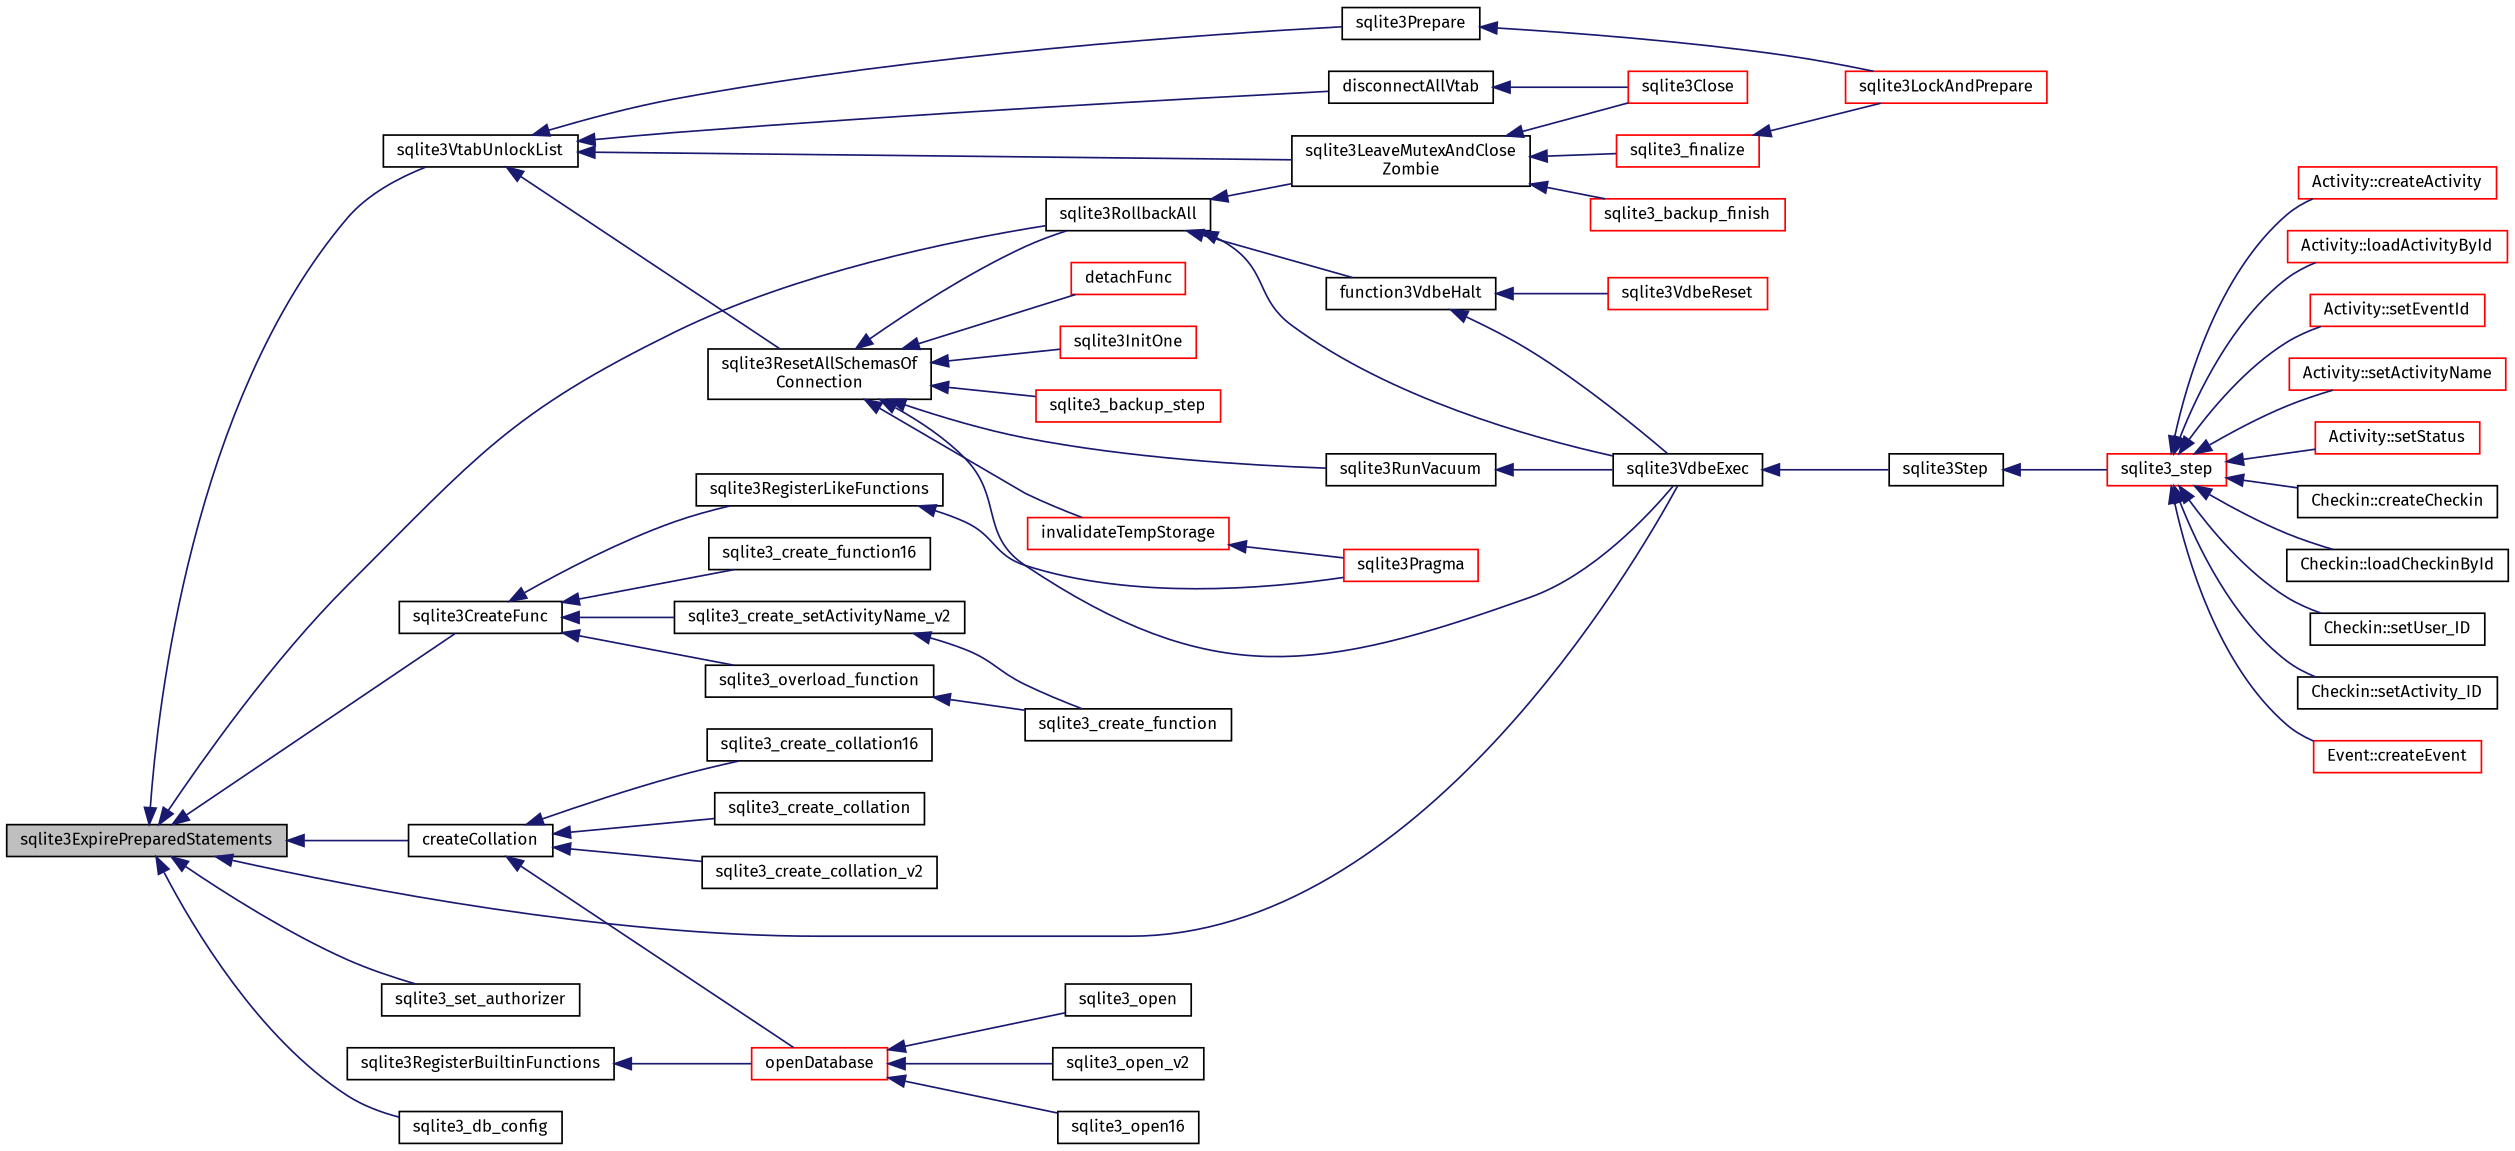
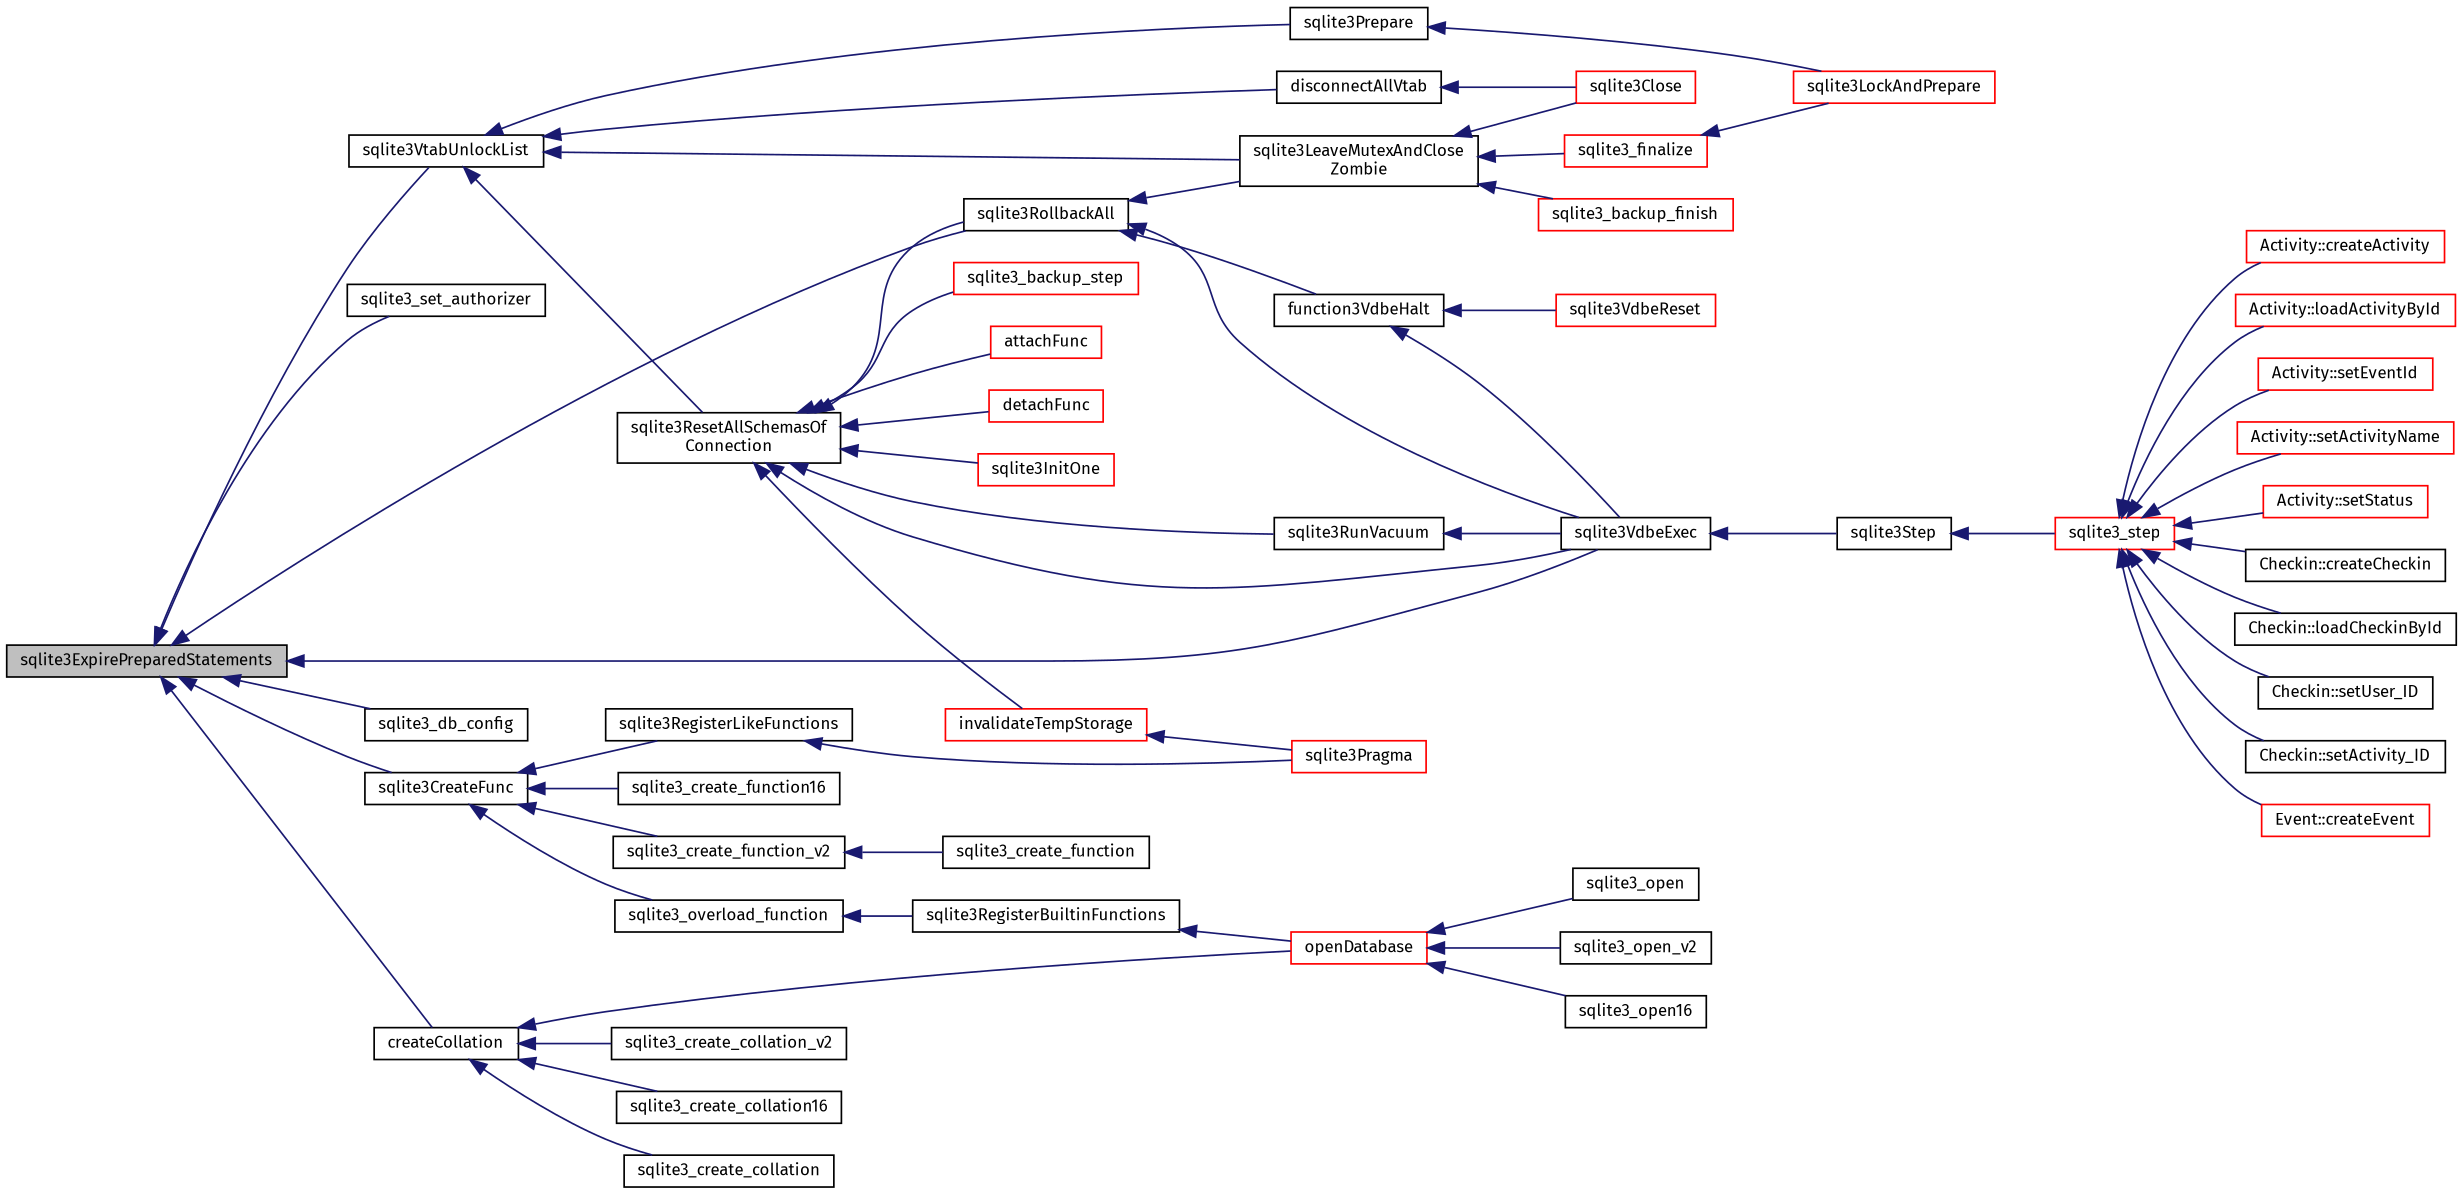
none -> (1046, 342)
(820, 617) -> (729, 852)
(988, 705) -> (886, 916)
